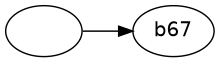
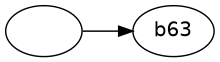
(174, 31) -> (174, 31)
